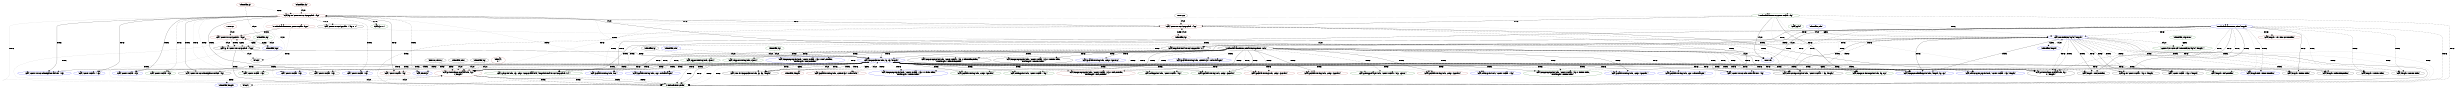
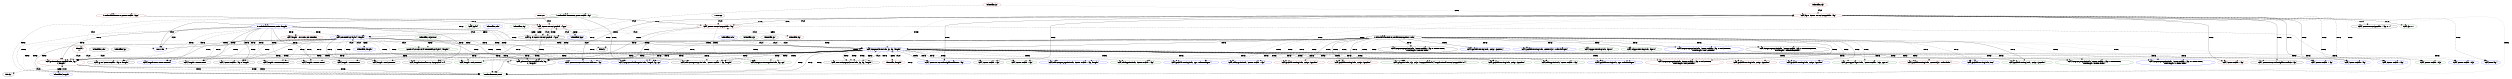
(1016, 50) -> (630, 55)
(435, 60) -> none
